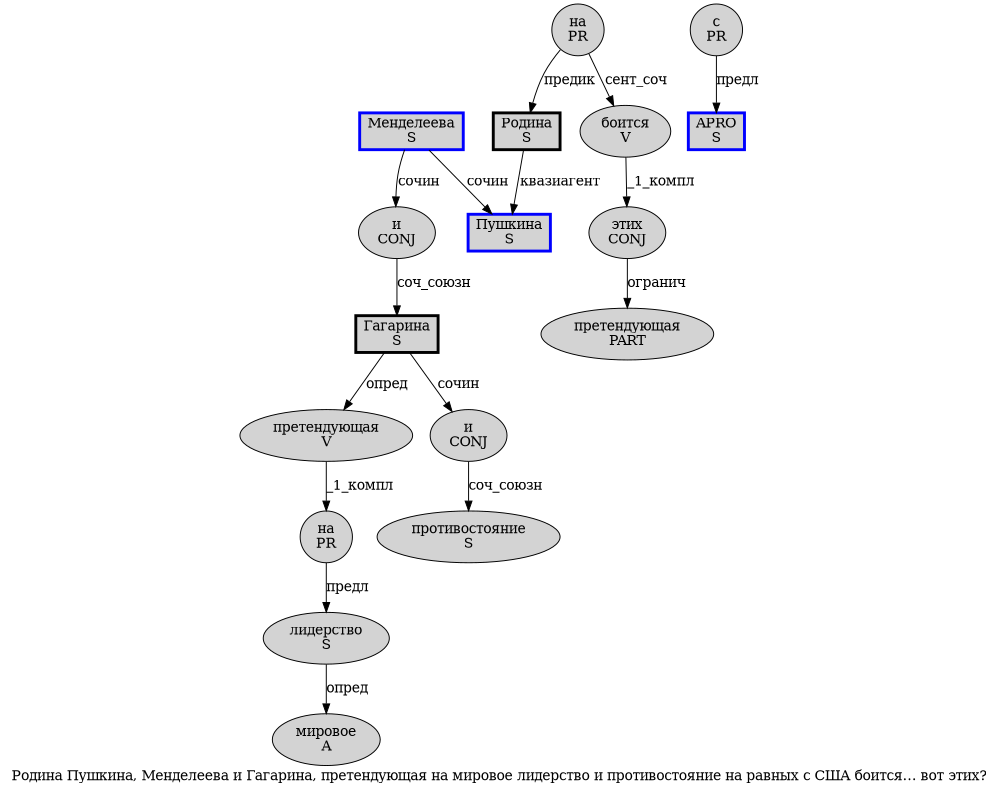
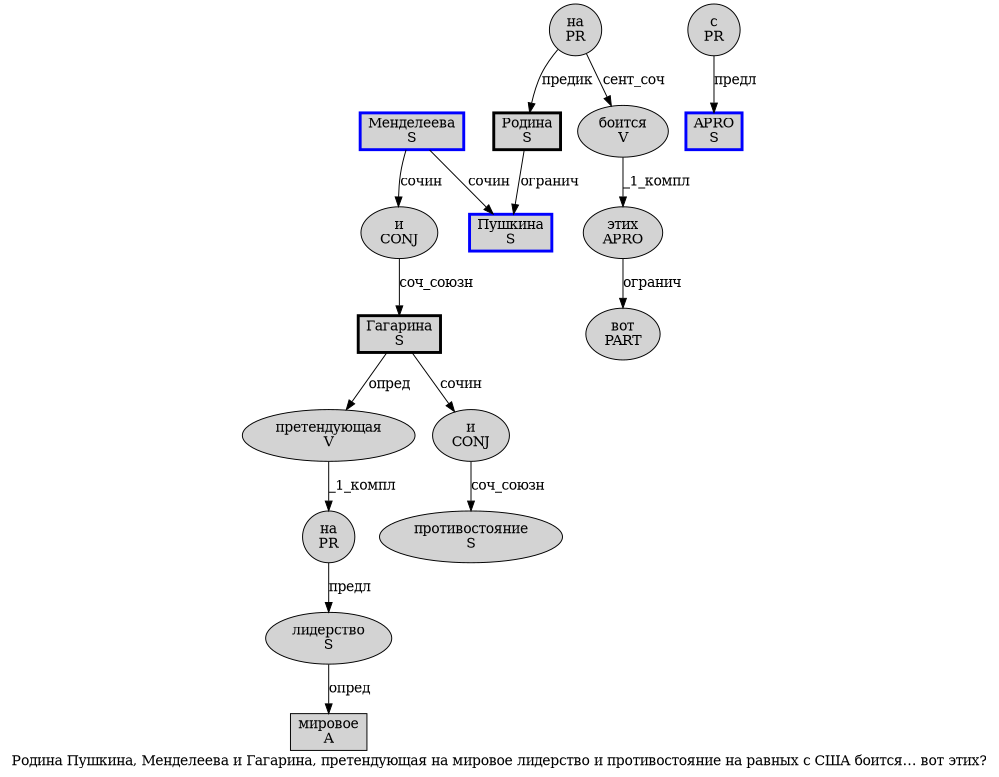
(560, 182) -> (550, 182)
(627, 233) -> (623, 233)
(627, 334) -> (623, 334)
(326, 740) -> (329, 732)
